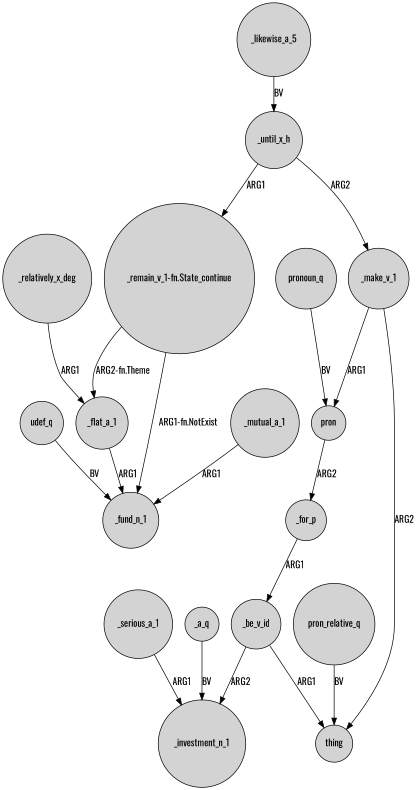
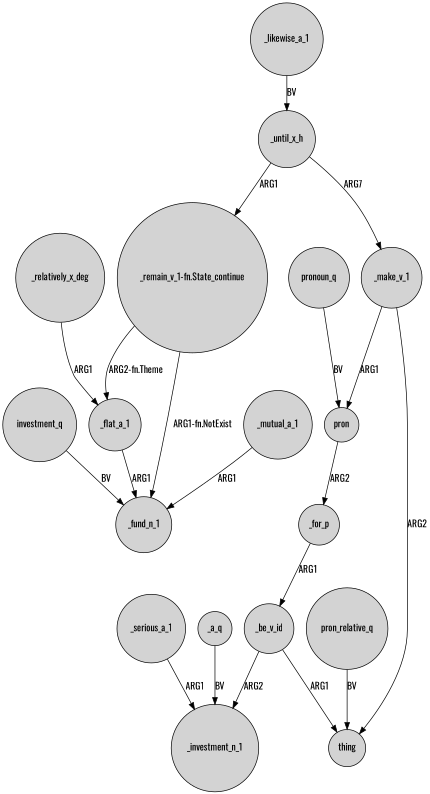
(274, 40) -> (287, 39)
(341, 186) -> (353, 185)
(42, 423) -> (40, 425)
